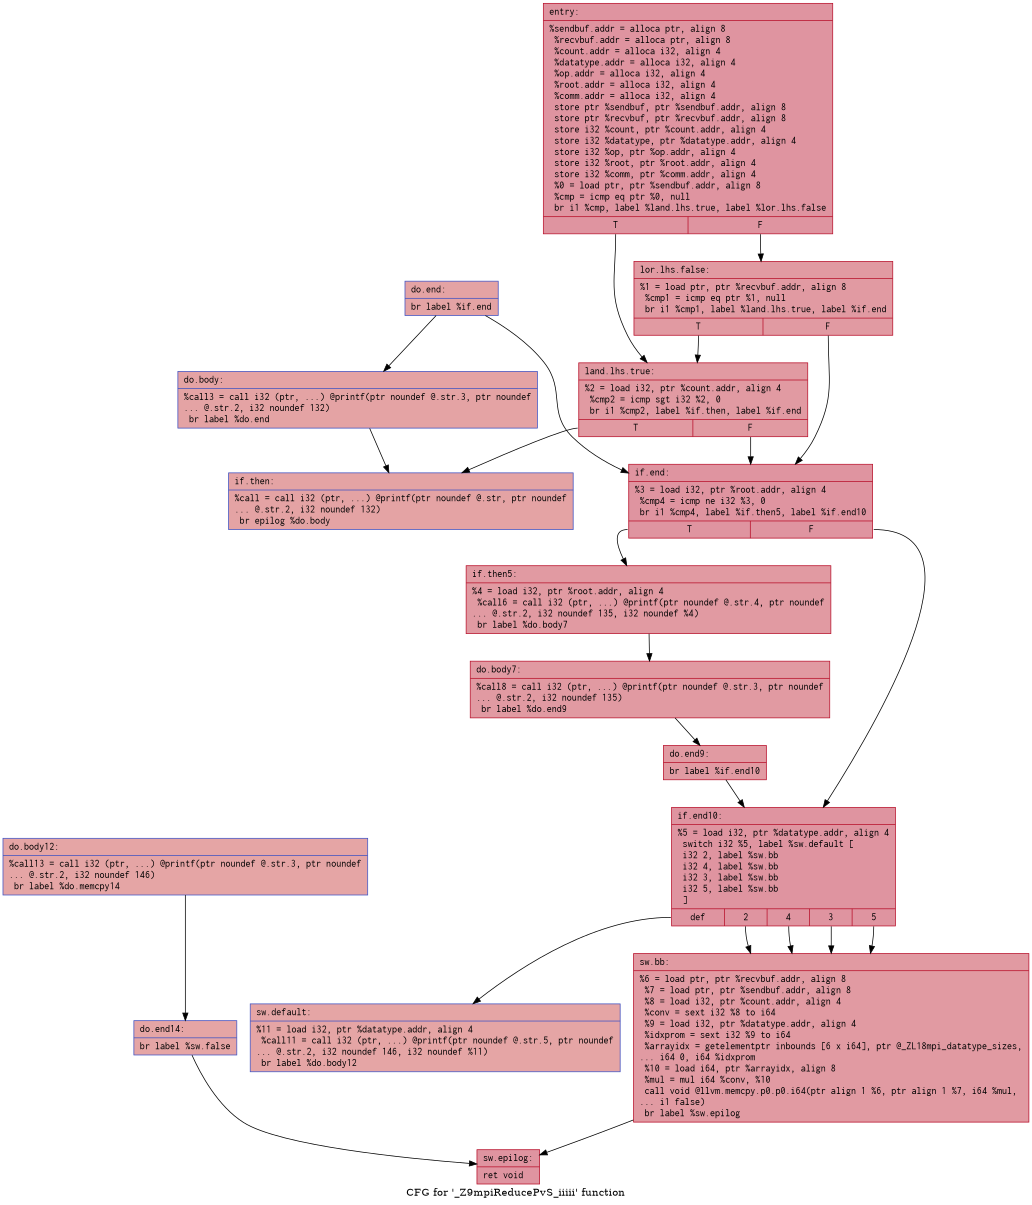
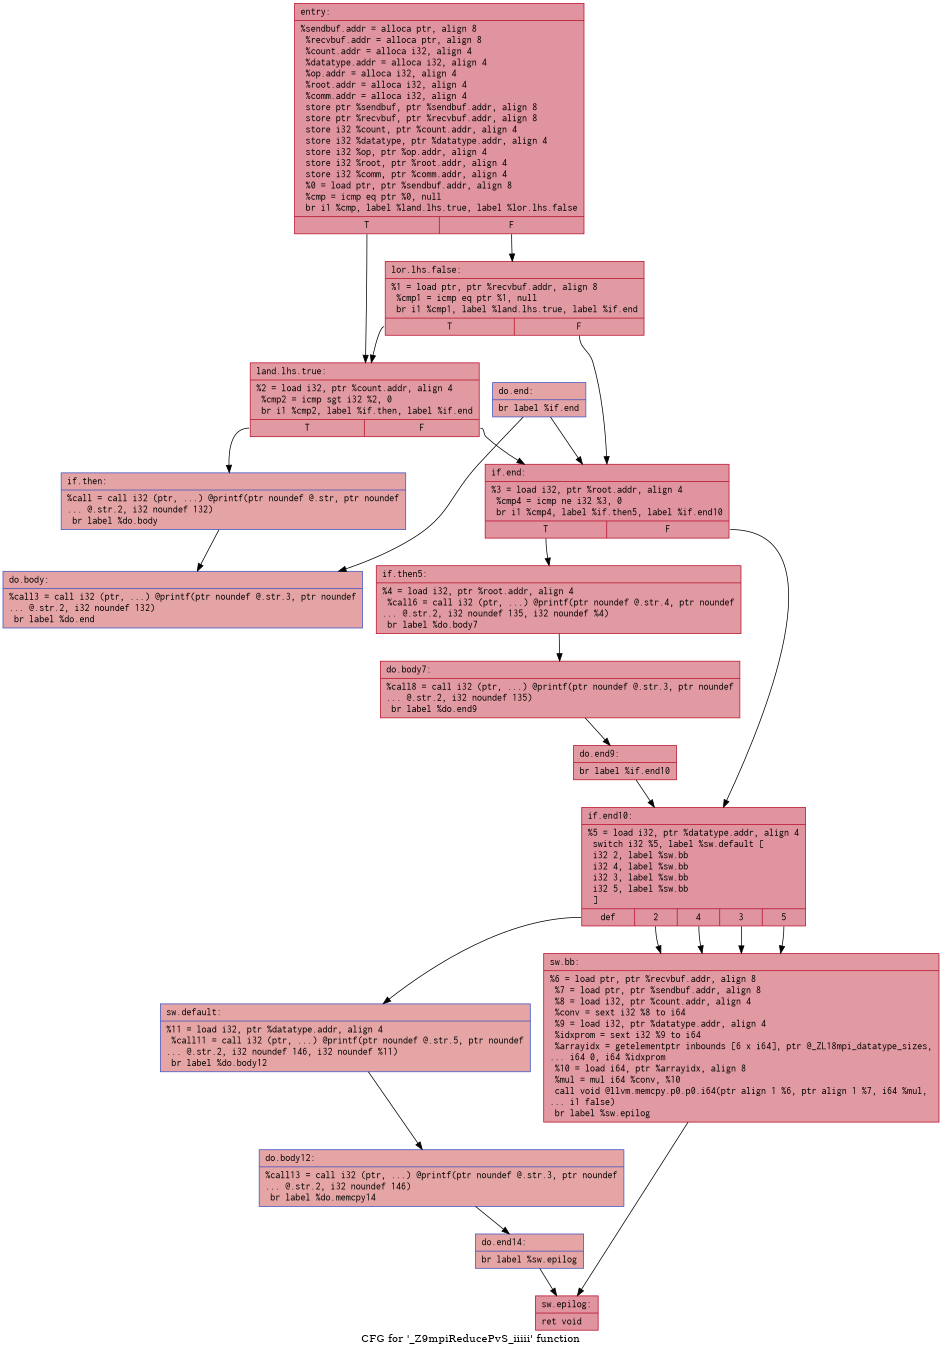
(378, 447) -> (210, 547)
(283, 521) -> (113, 521)
(185, 1046) -> (530, 1259)
none -> (393, 1108)
